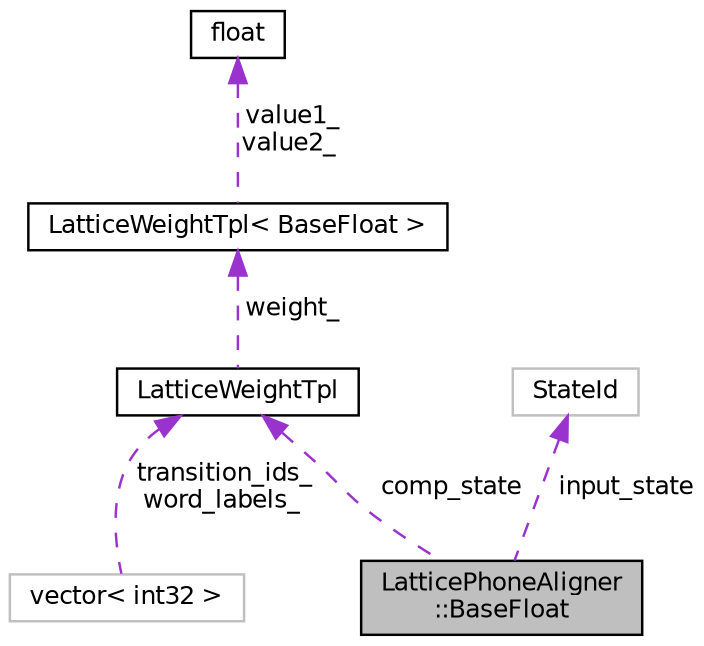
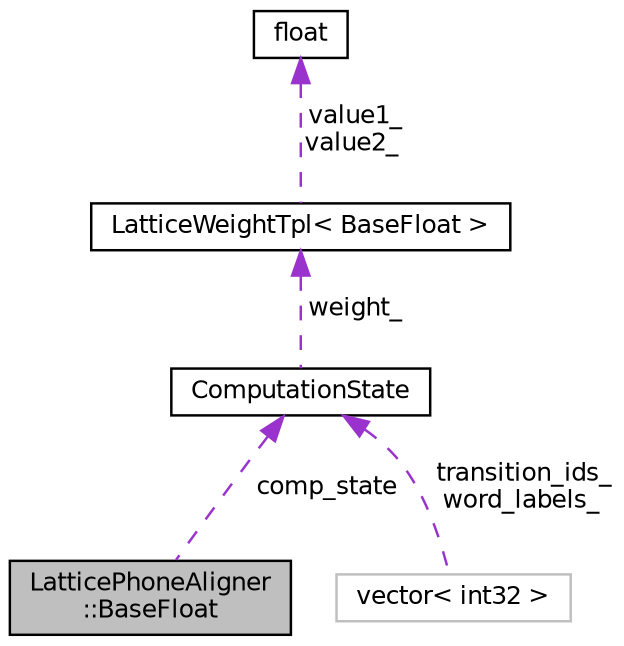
(238, 392) -> (301, 392)
(576, 392) -> none
